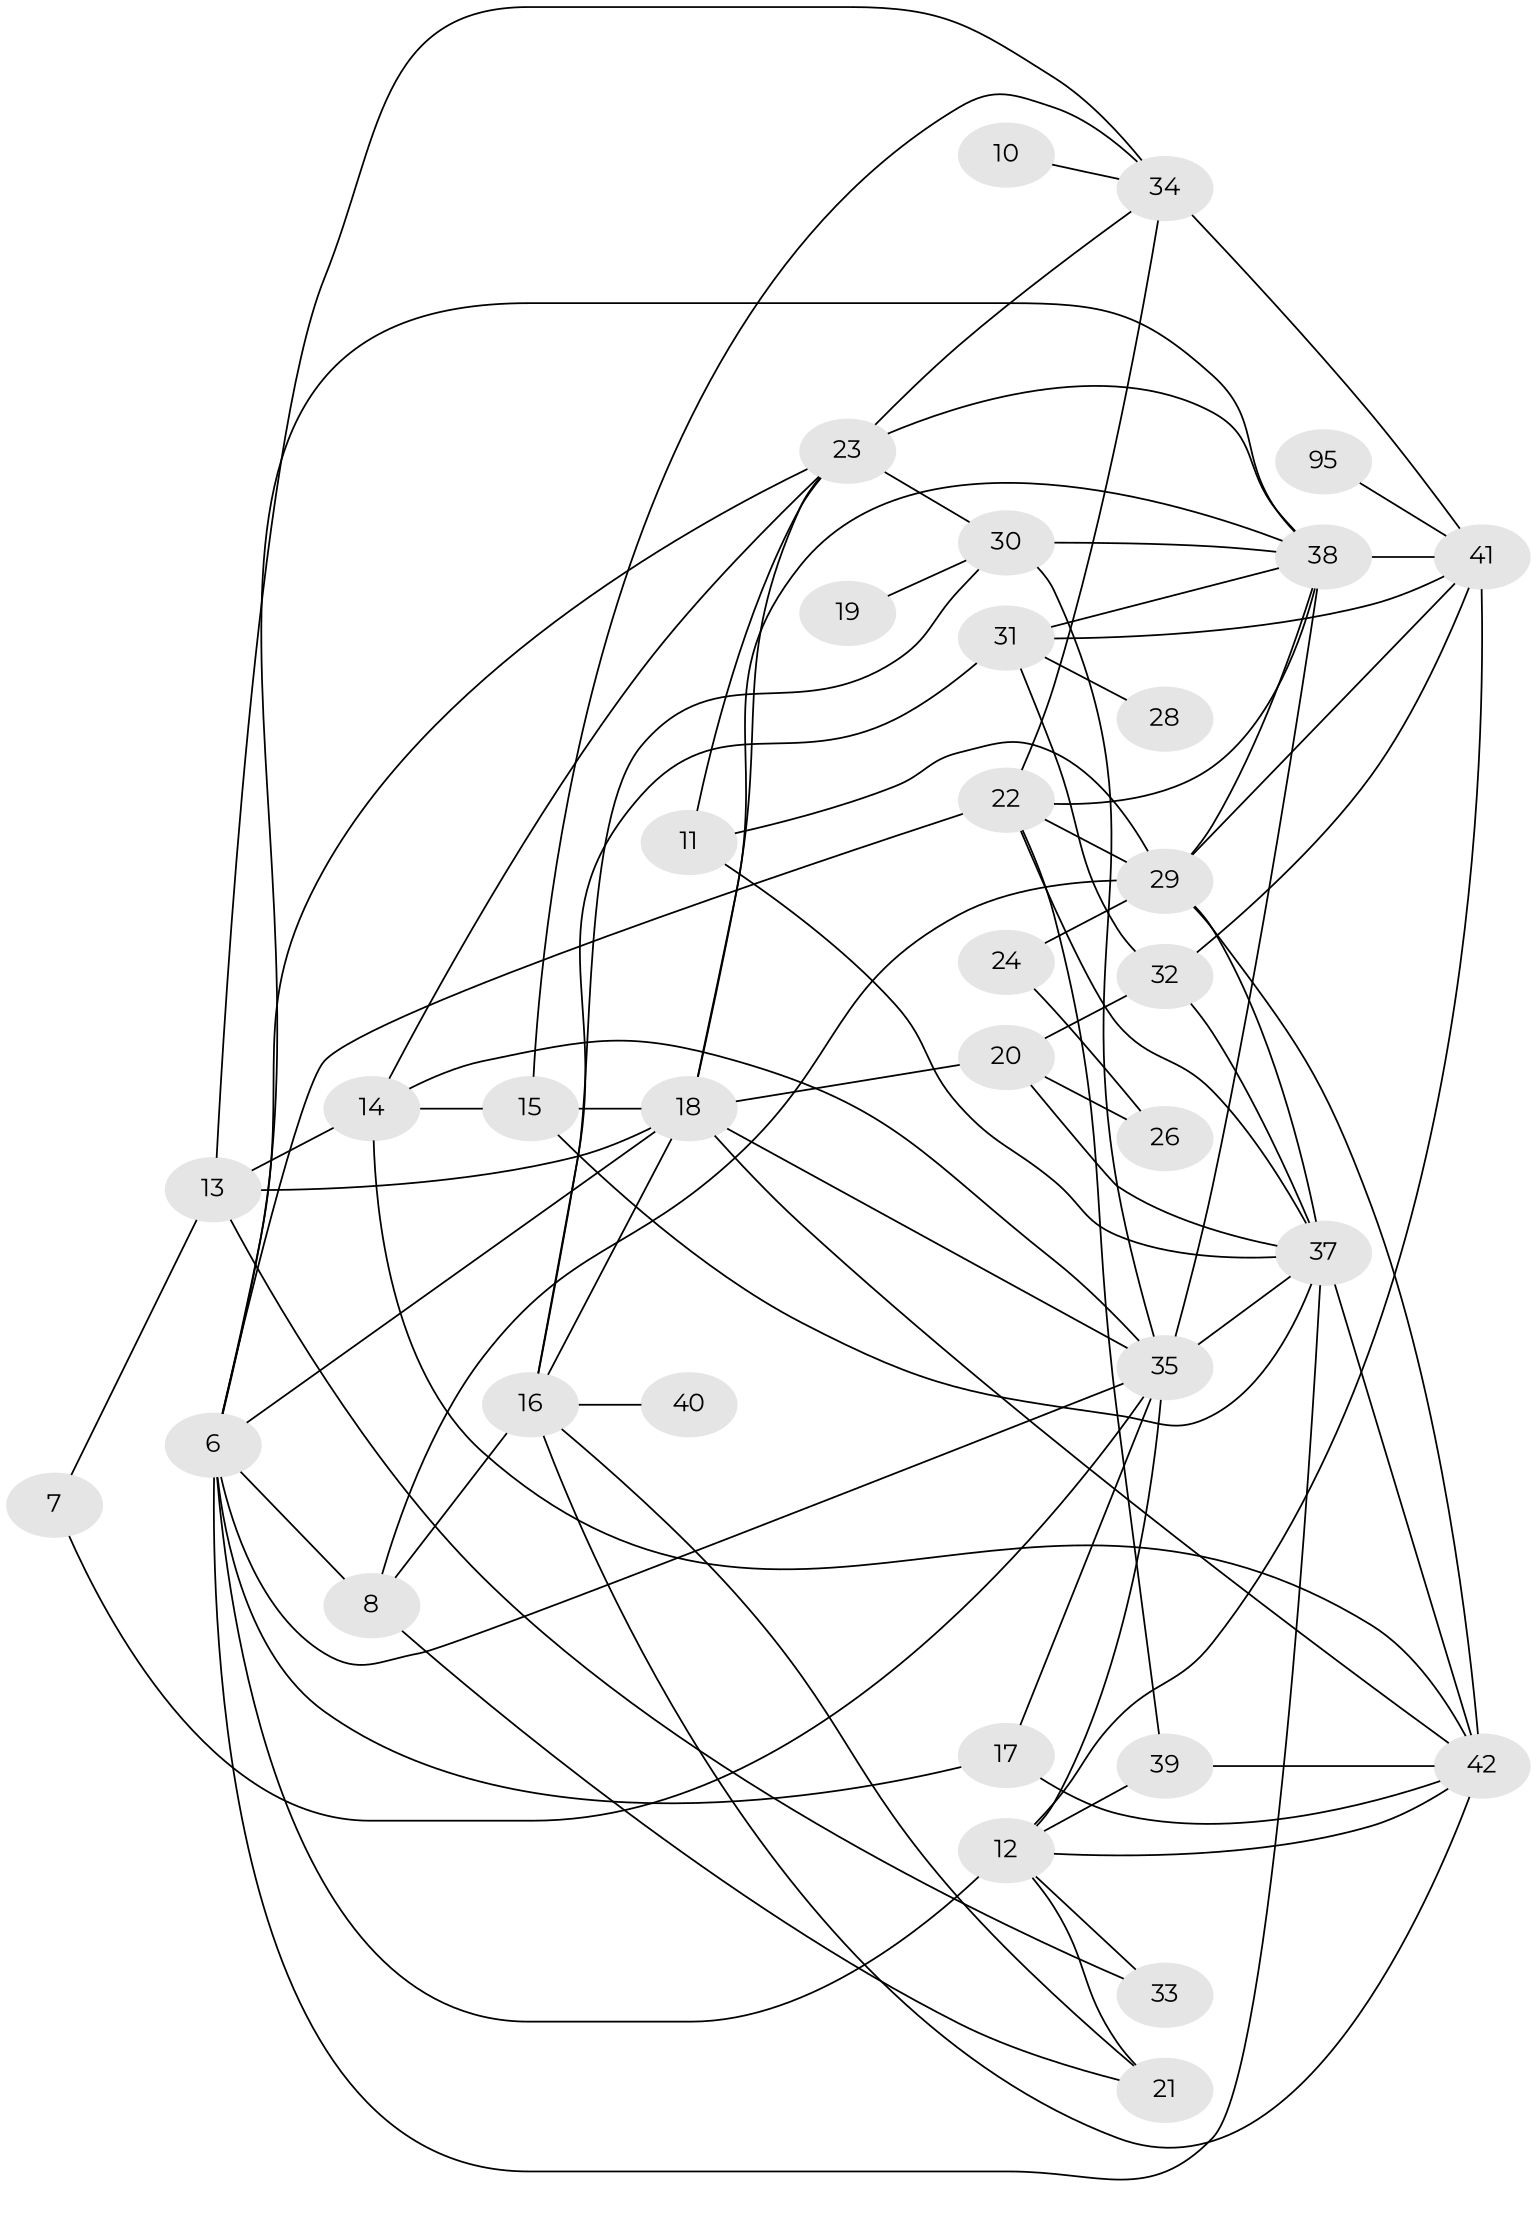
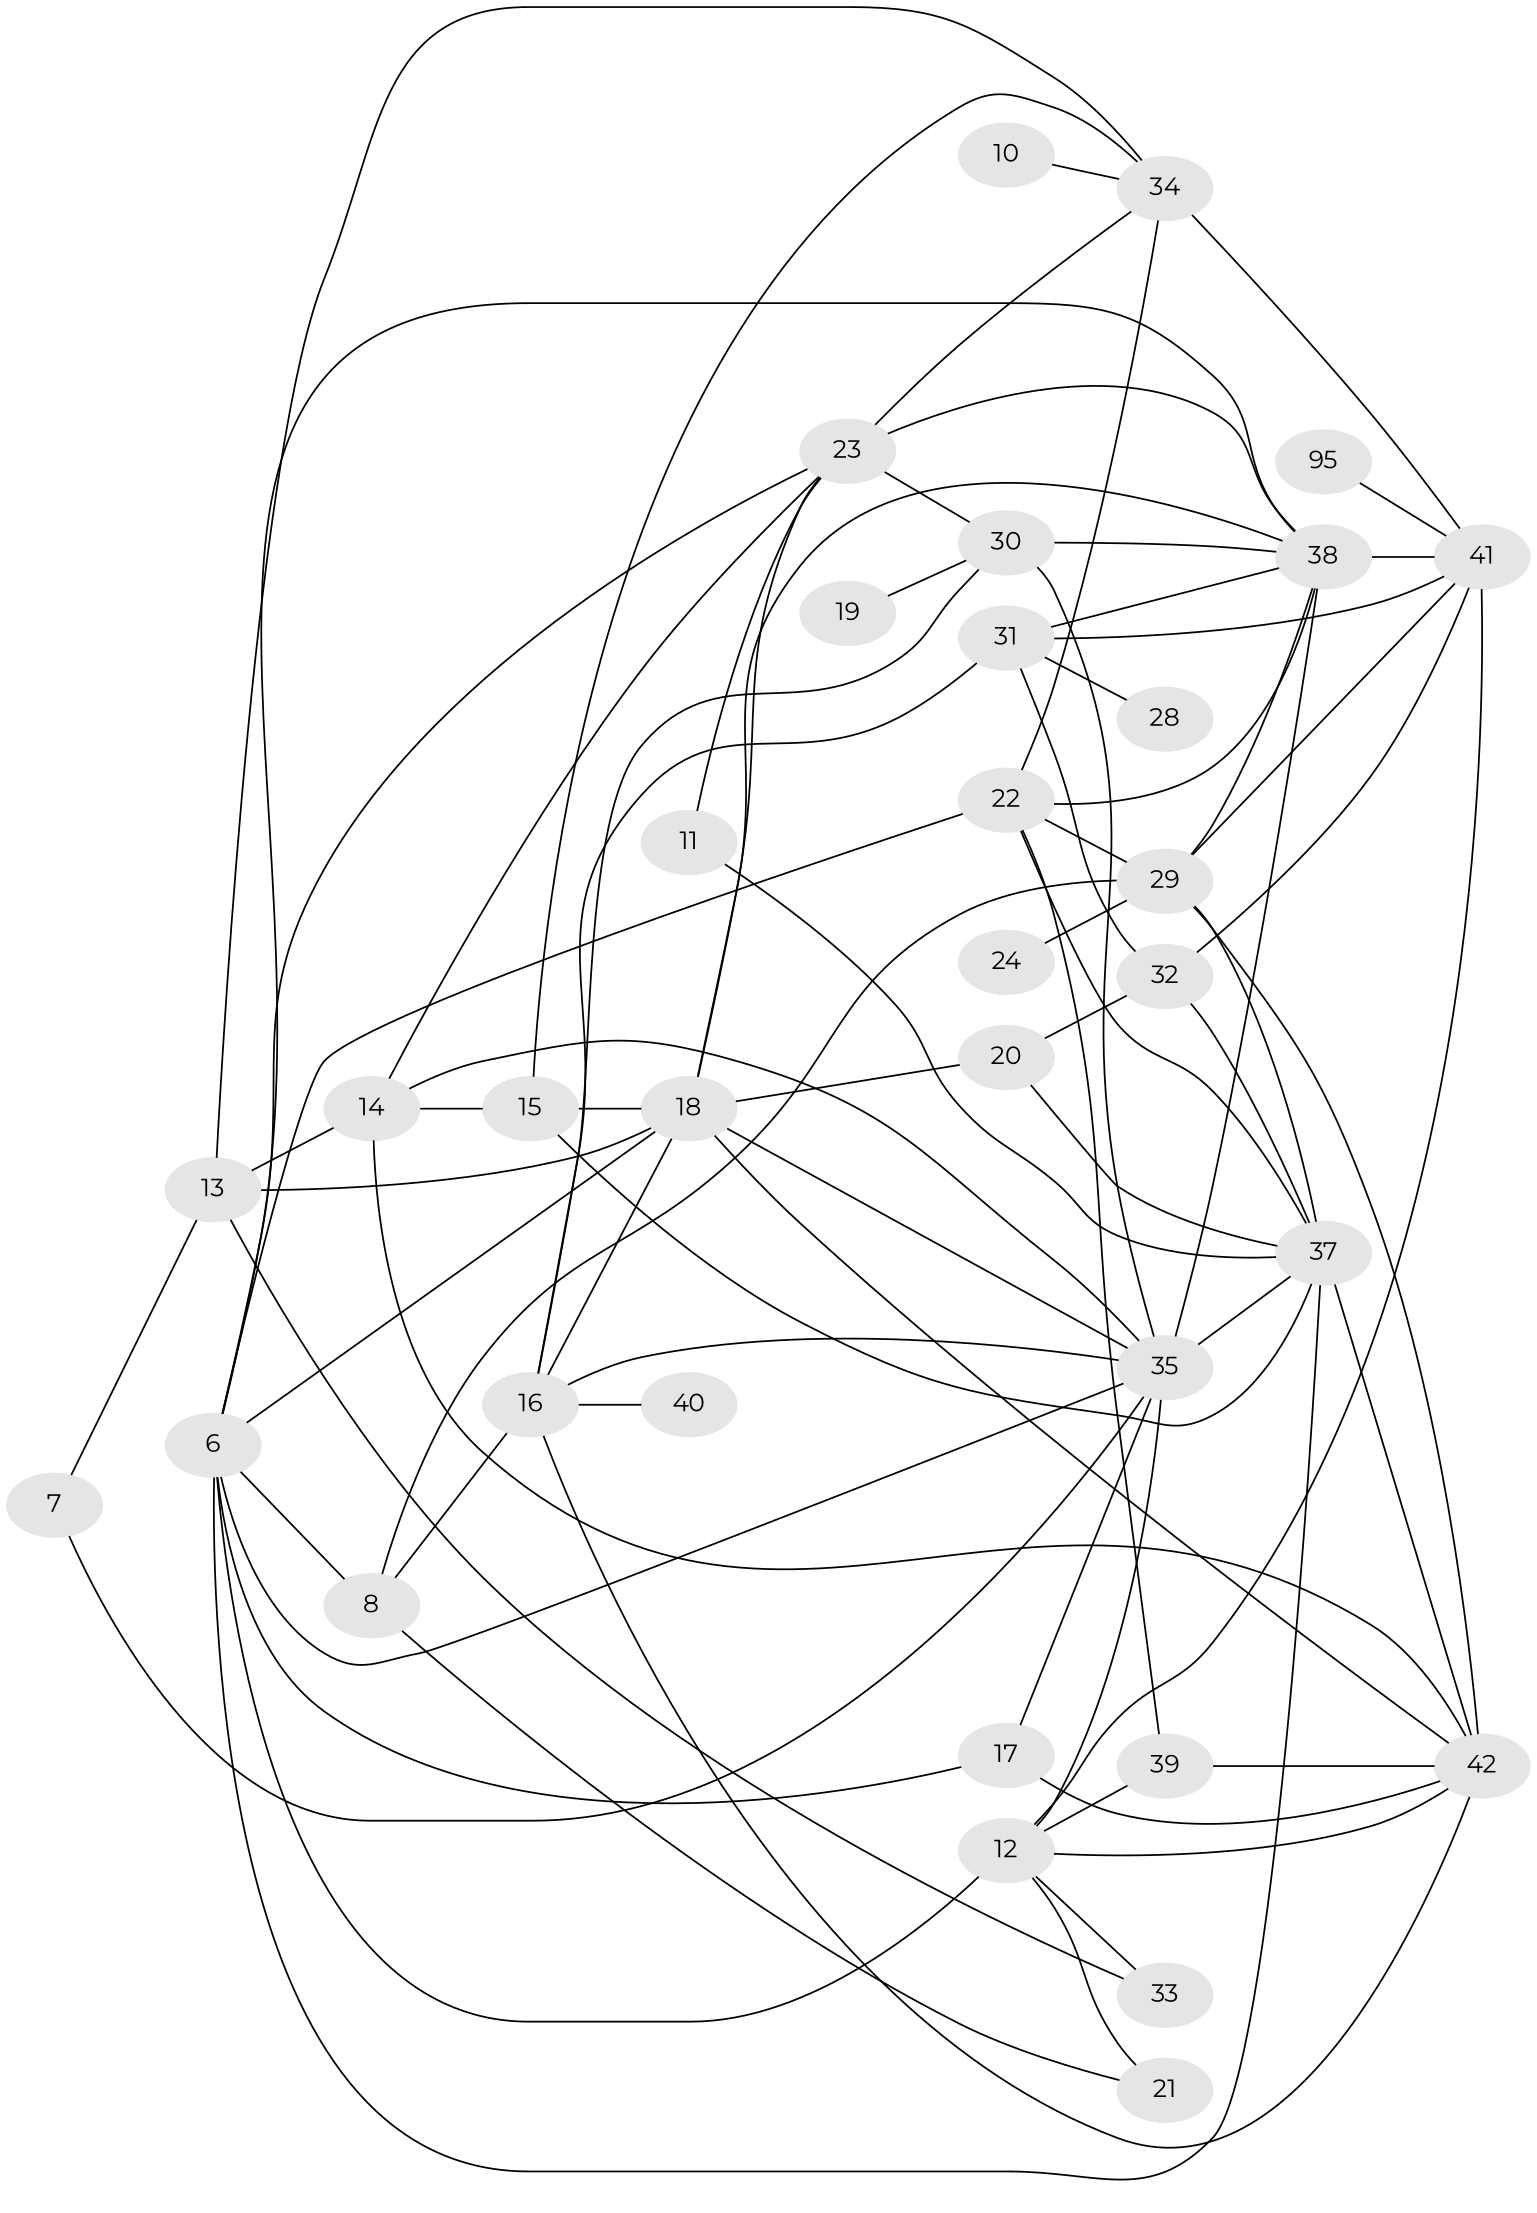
(957, 753) -> none
(1165, 1139) -> none
(848, 1747) -> (869, 1339)
